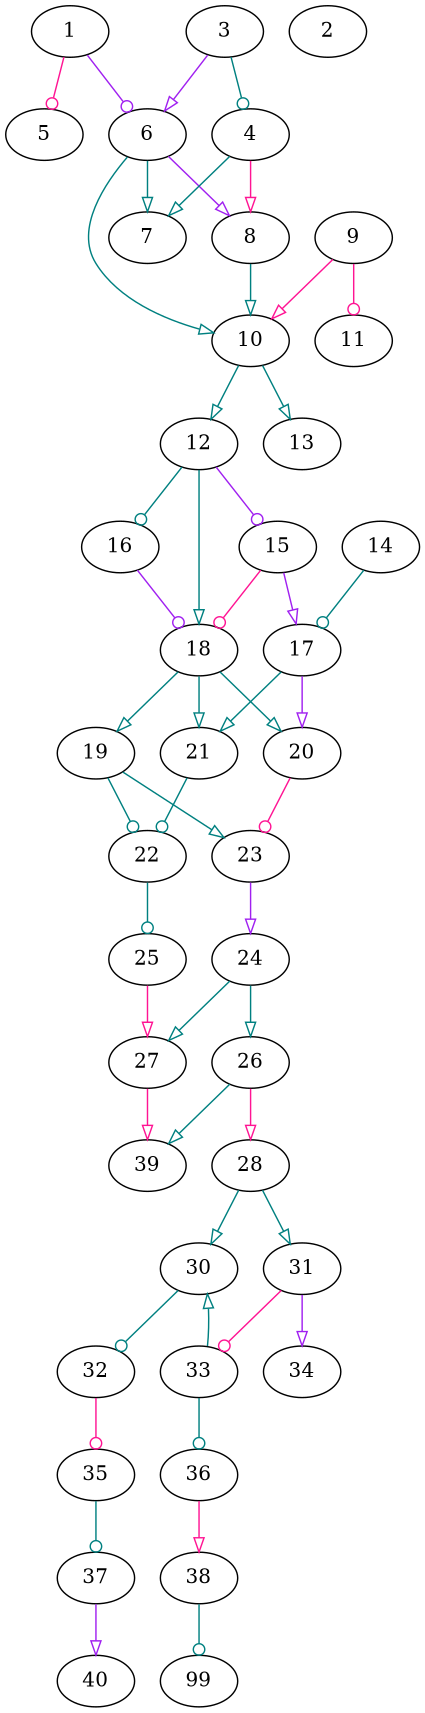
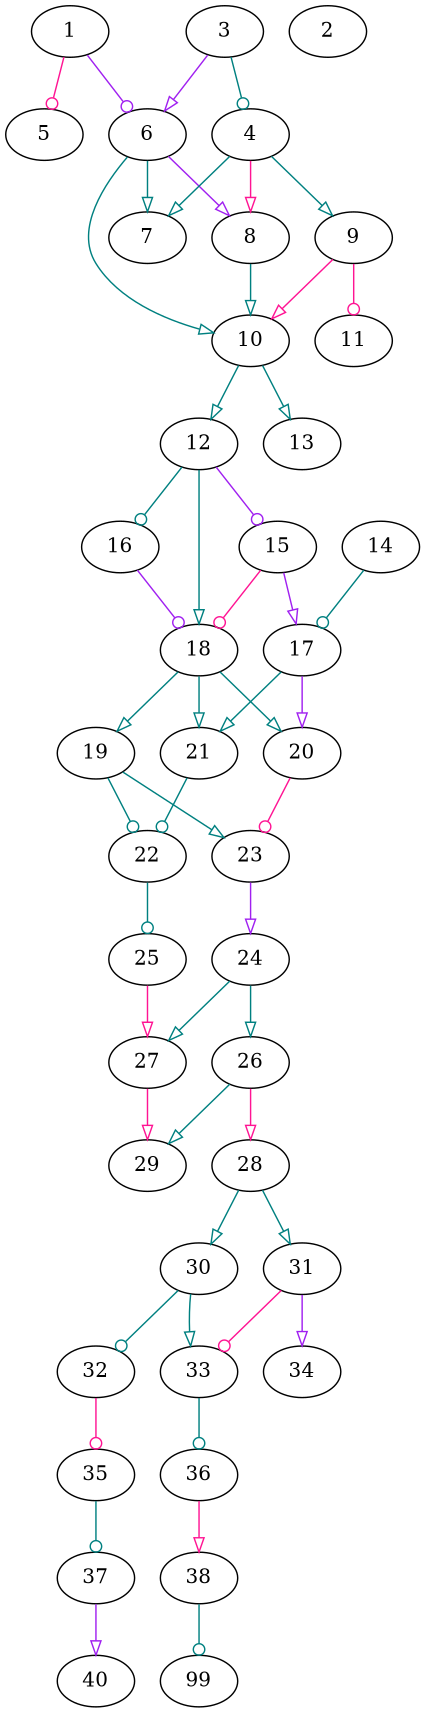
none -> (297, 181)
(147, 1166) -> (147, 1166)
(209, 1327) -> (189, 1313)
